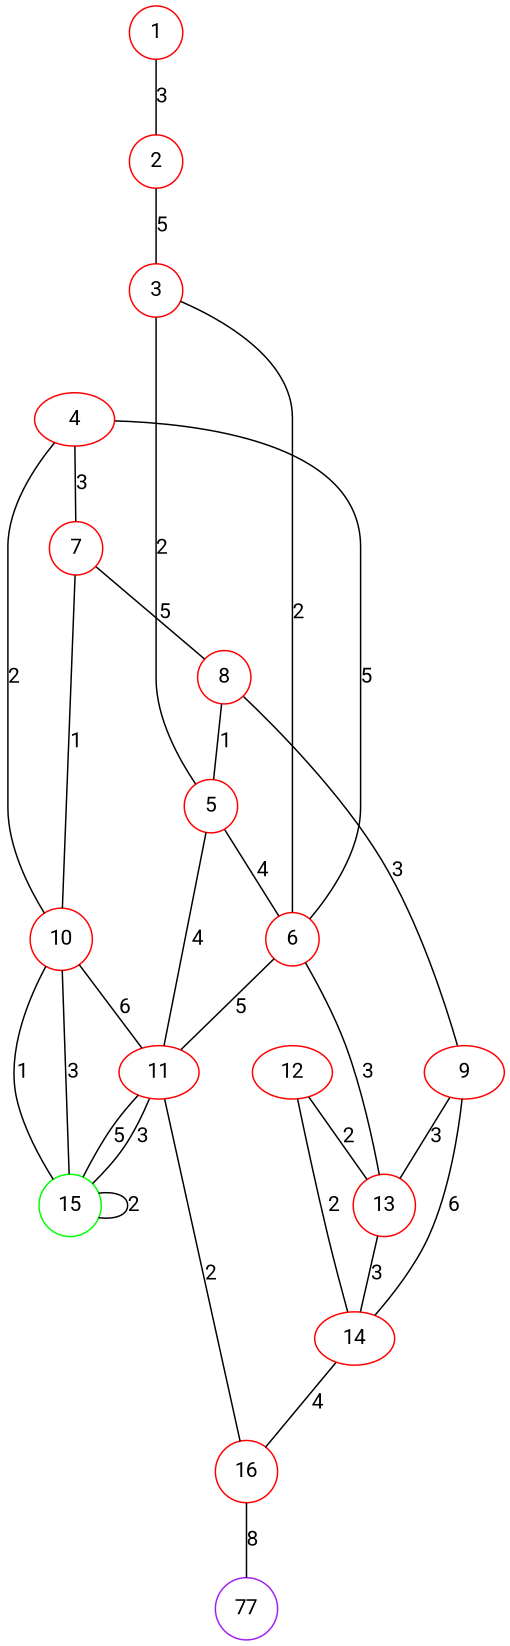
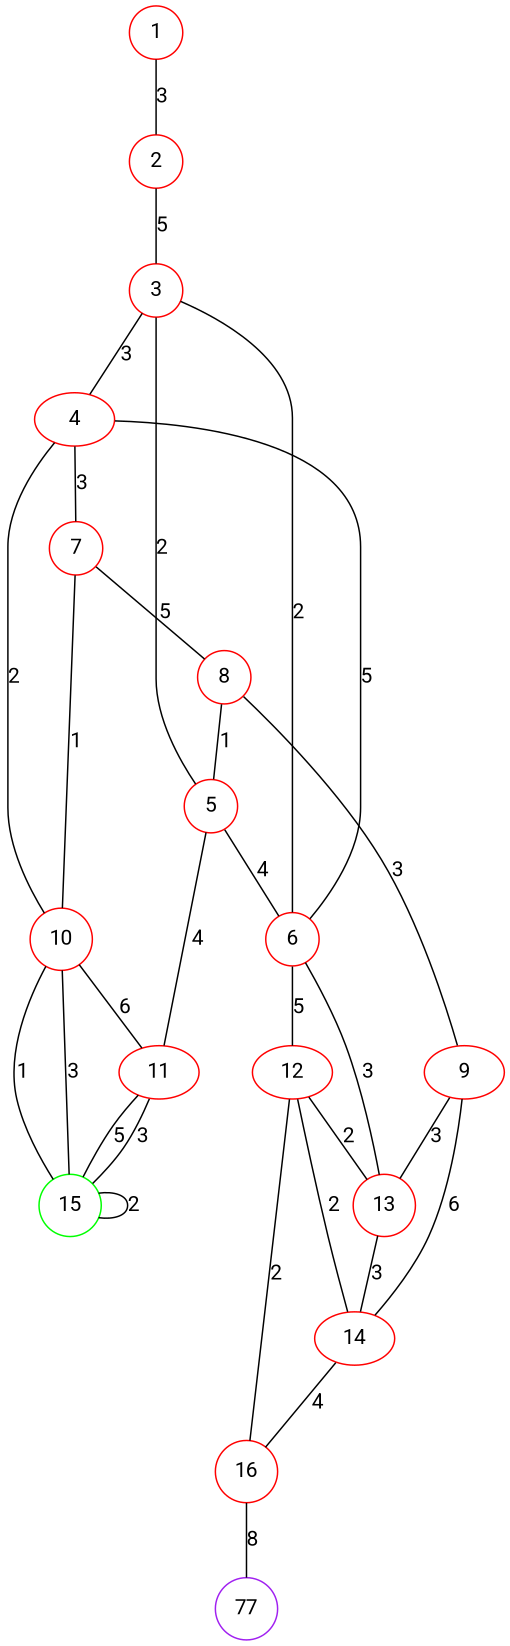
none -> (116, 354)
(227, 1004) -> (292, 1006)
(202, 1270) -> (270, 1270)
